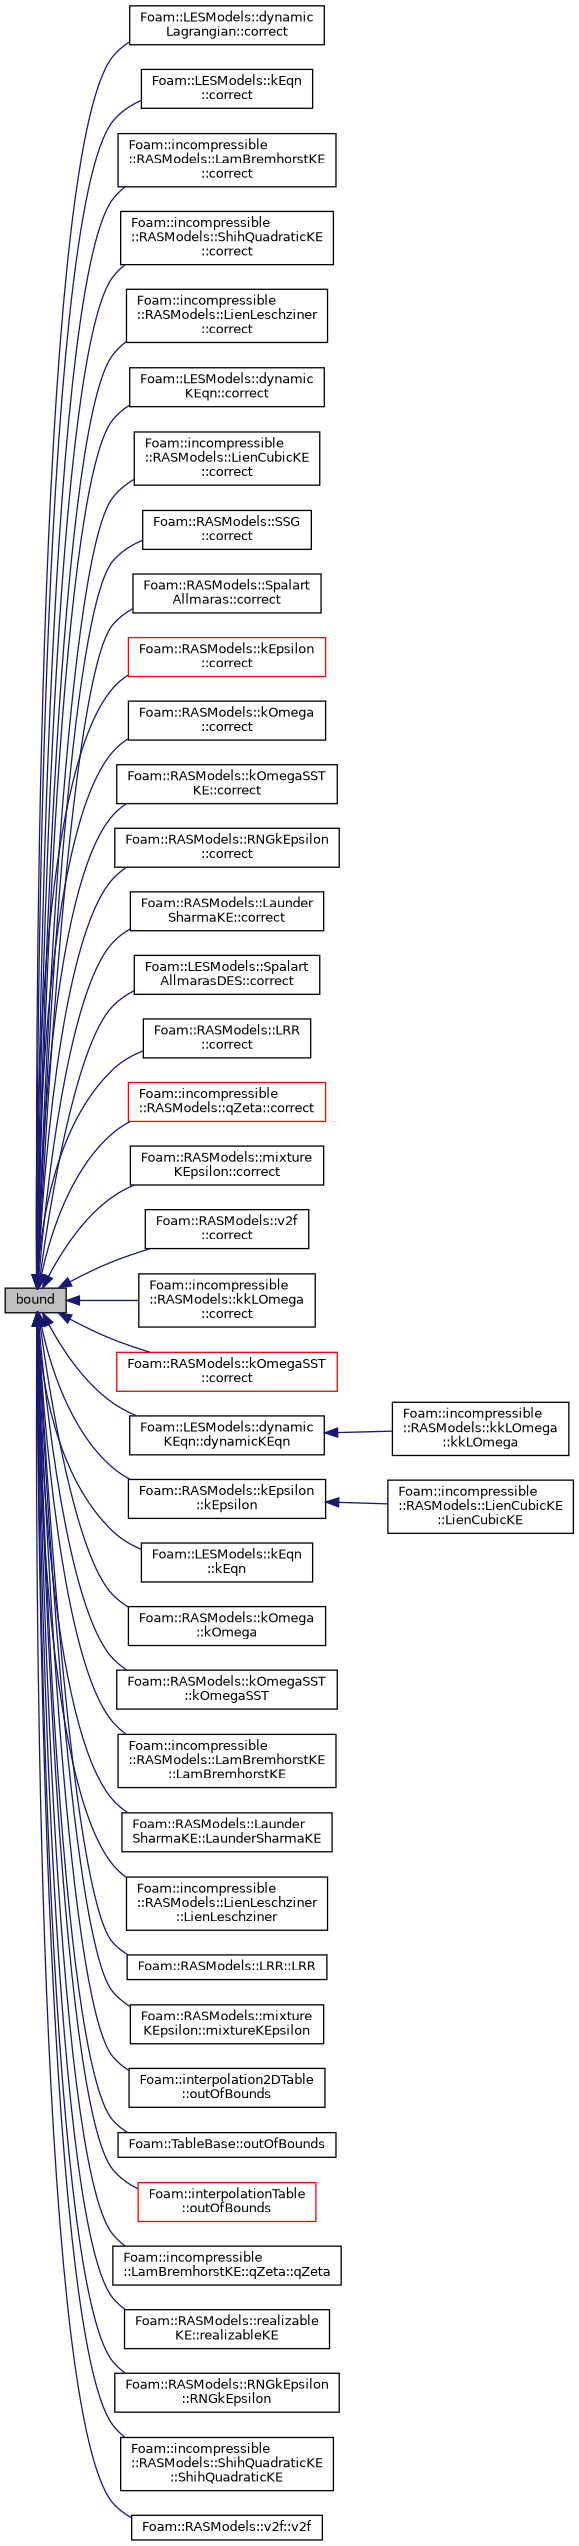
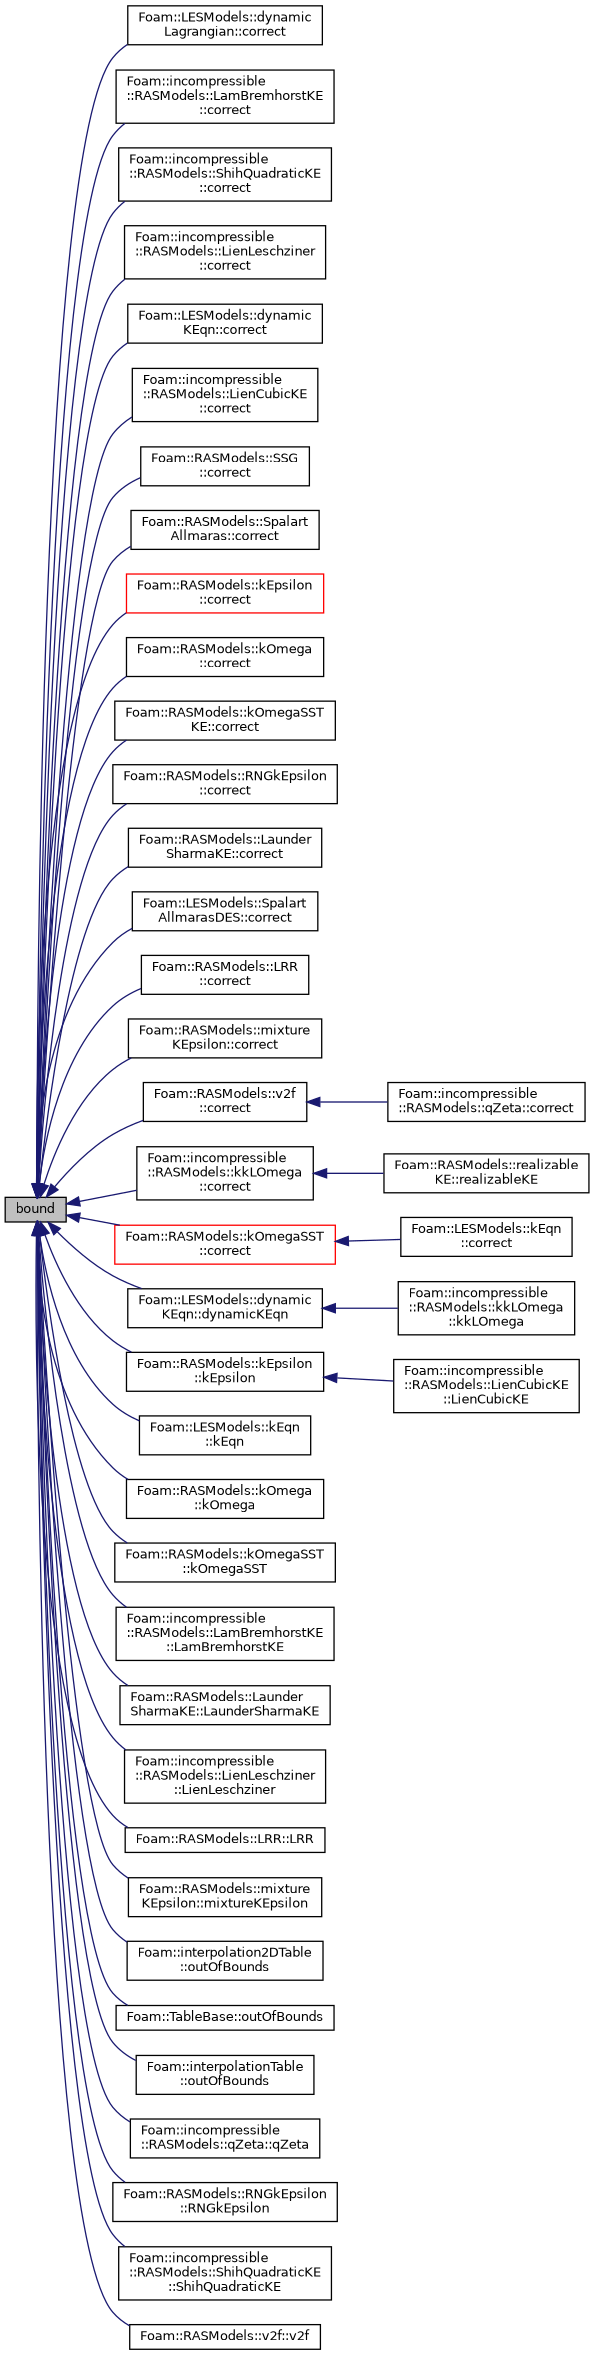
(47, 677) -> (375, 1240)
(227, 1102) -> (486, 1102)
(71, 1189) -> (354, 1102)
(51, 1824) -> (355, 1173)
(227, 2202) -> (225, 2075)
(227, 2266) -> (225, 2138)
